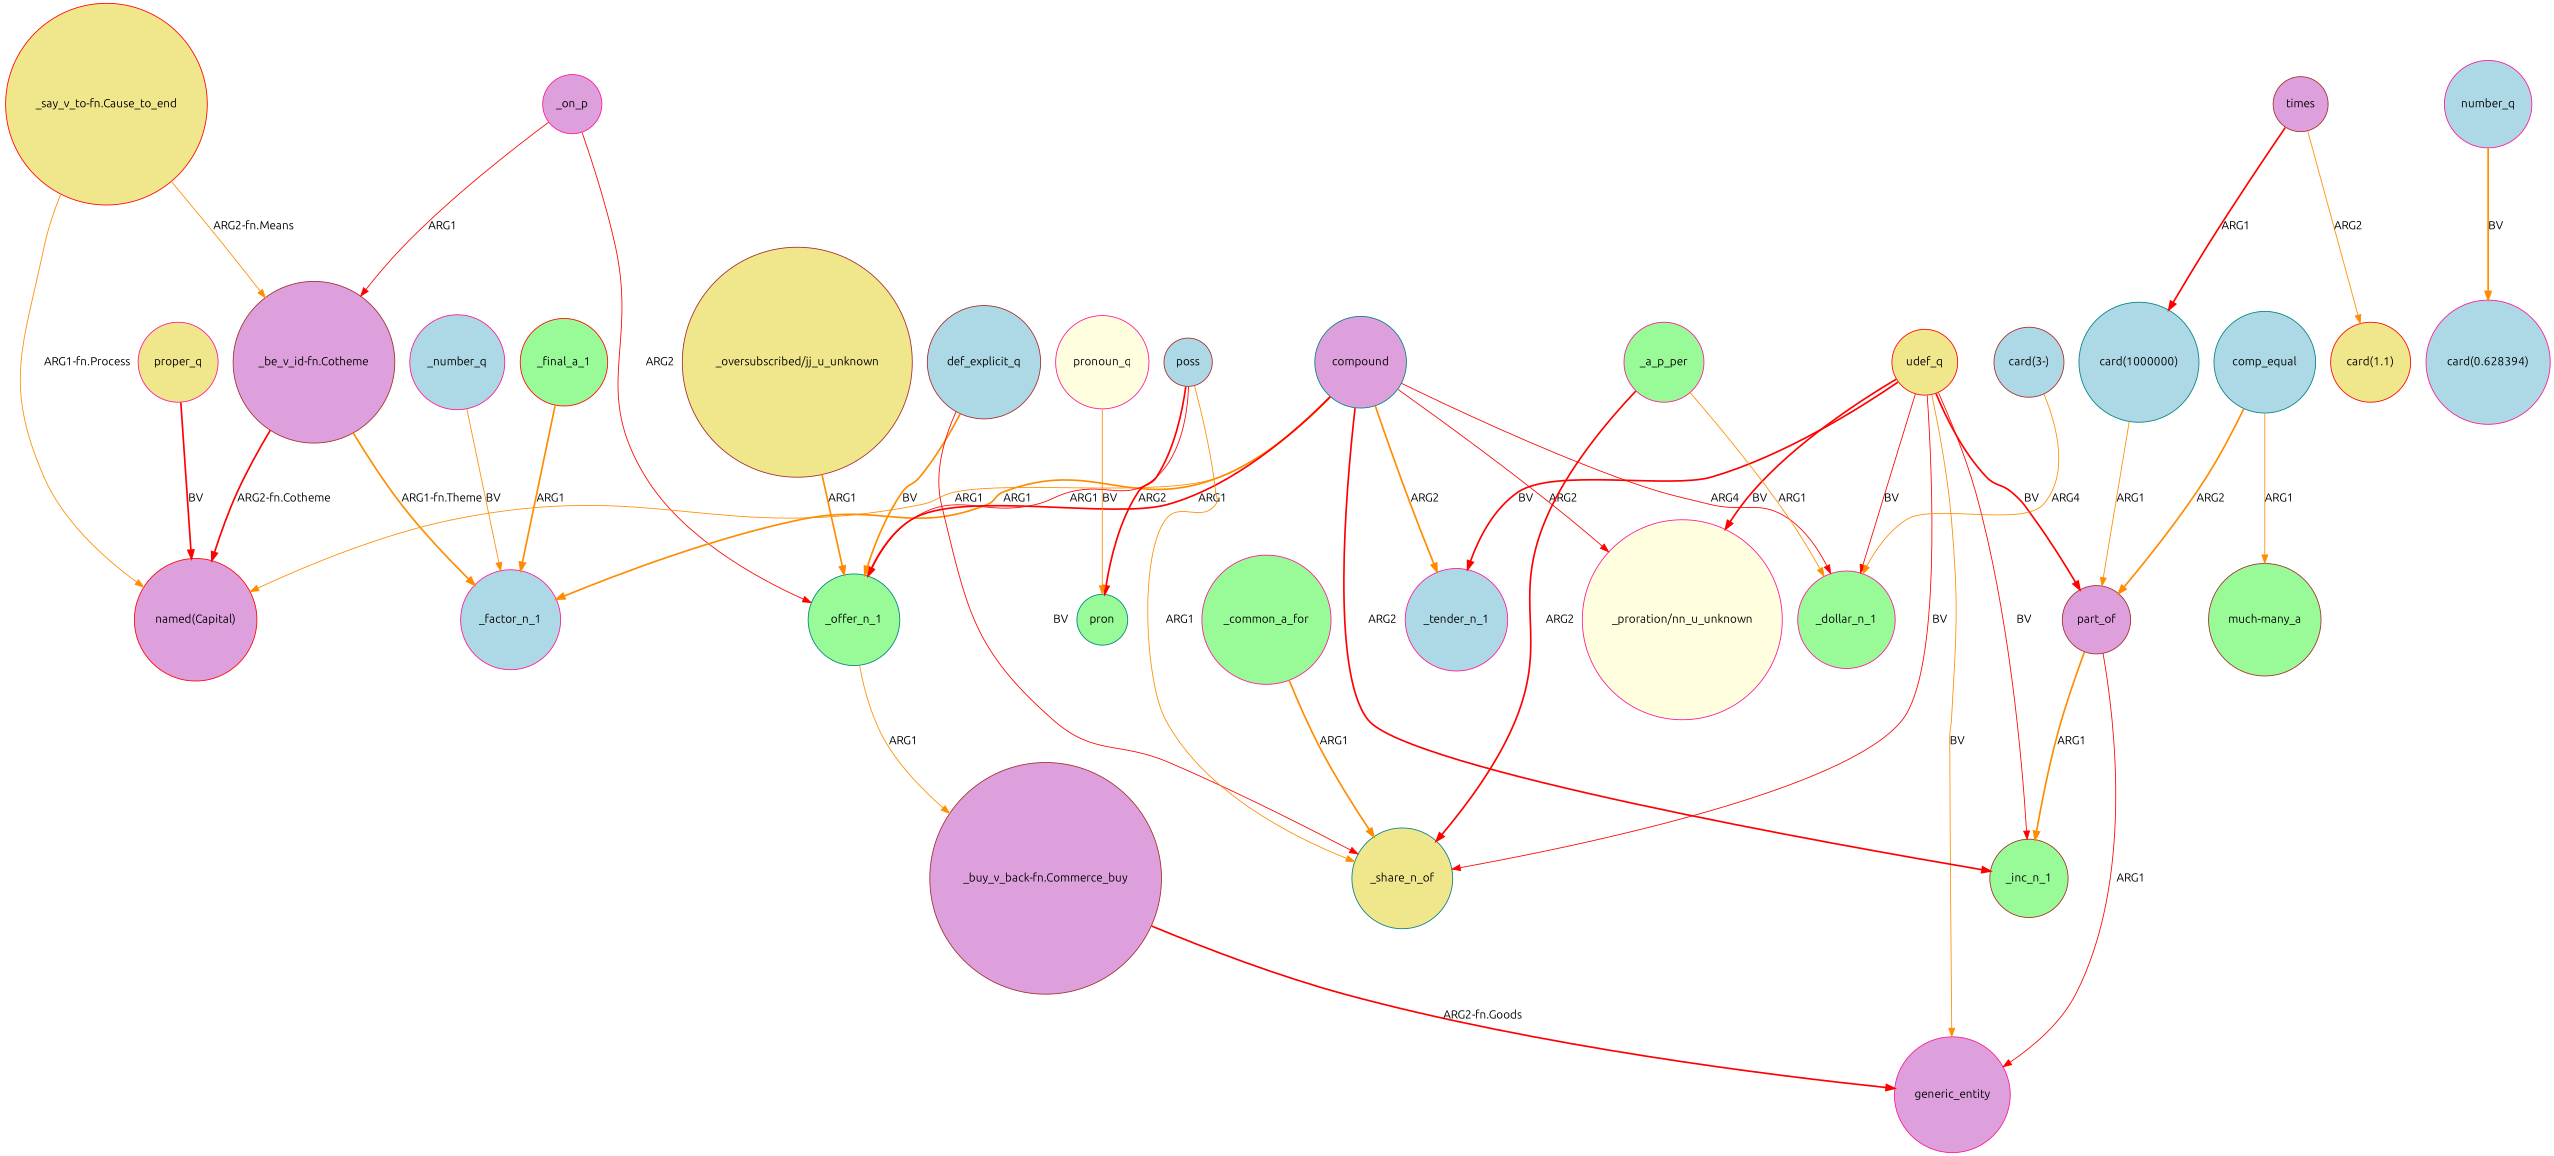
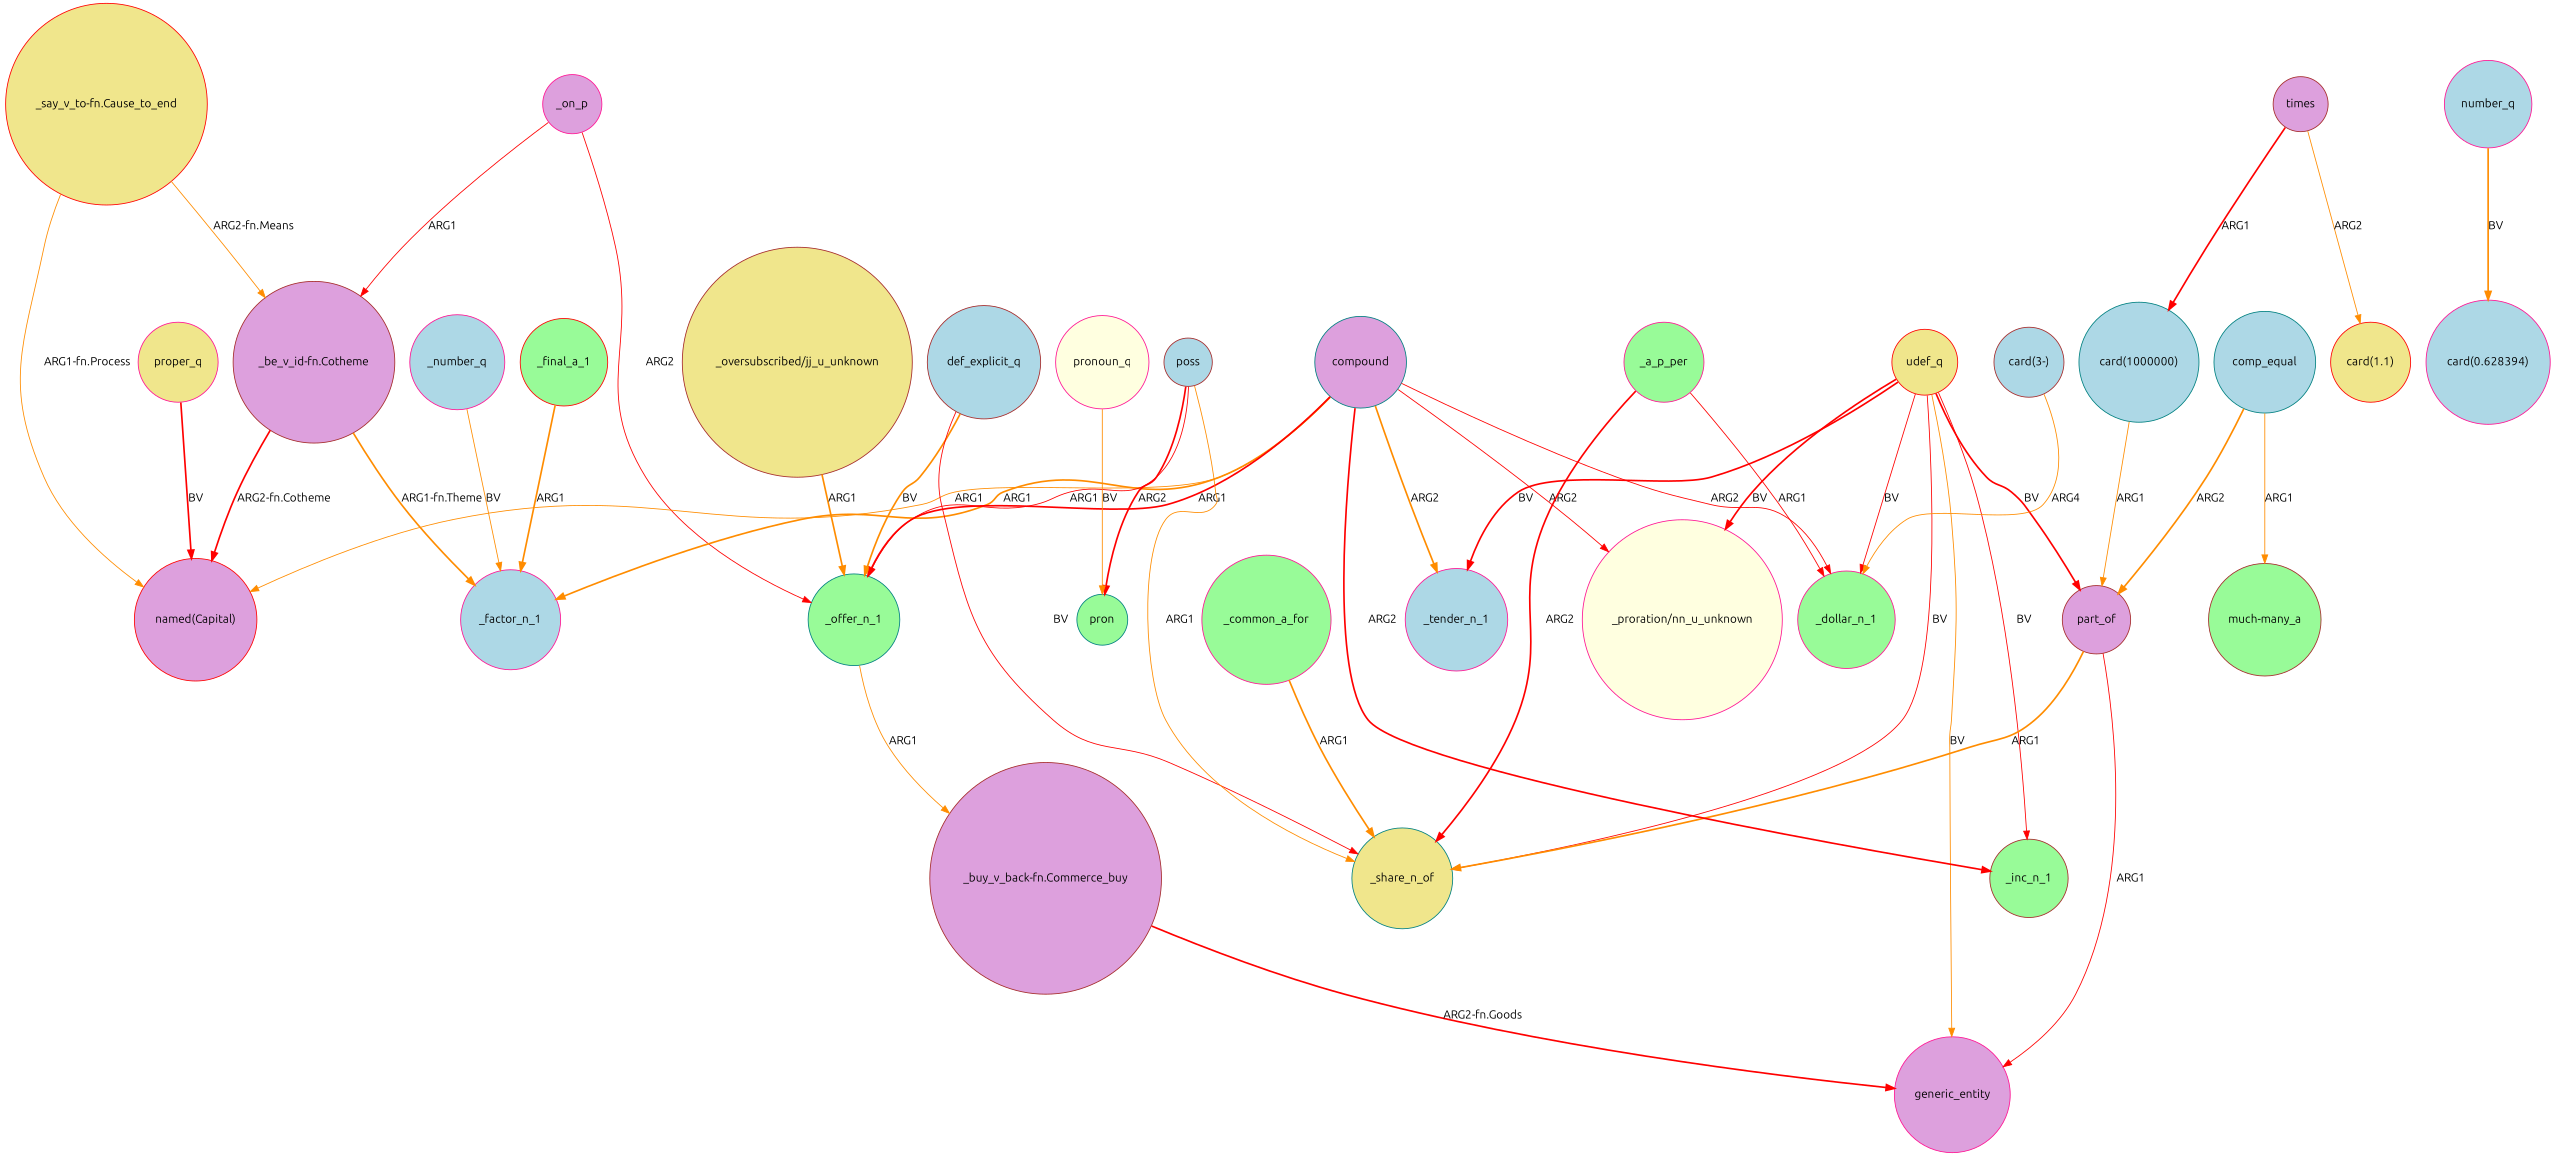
(1756, 473) -> (1756, 473)
(1725, 498) -> (1725, 498)
(2056, 740) -> (1793, 797)
